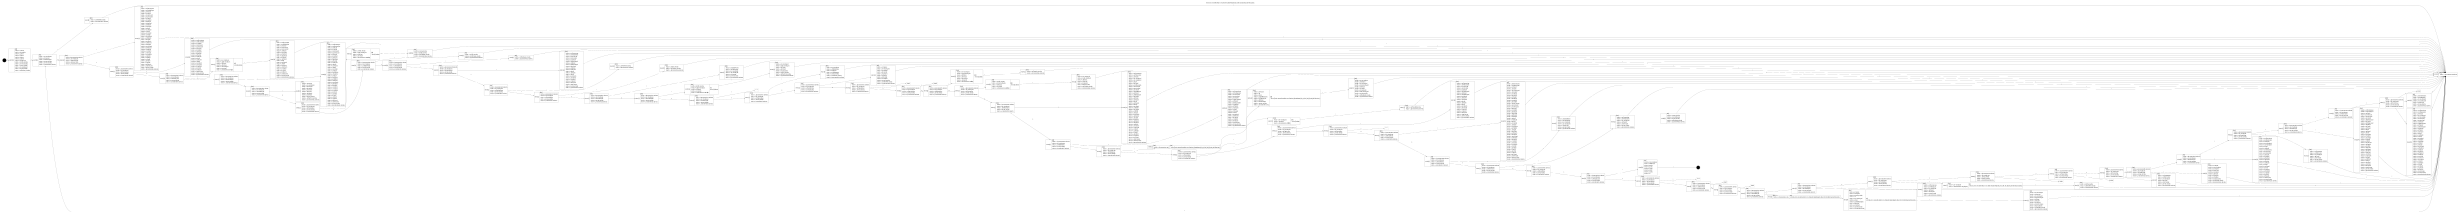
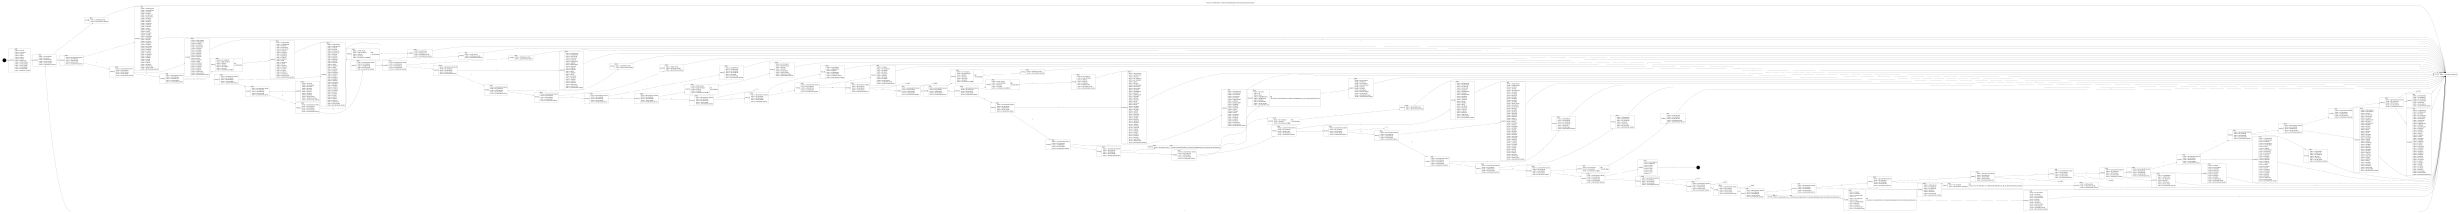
none -> (1593, 169)
